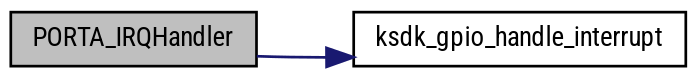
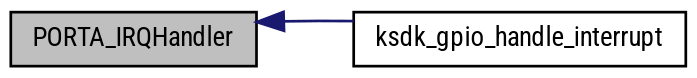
(291, 57) -> (319, 21)
